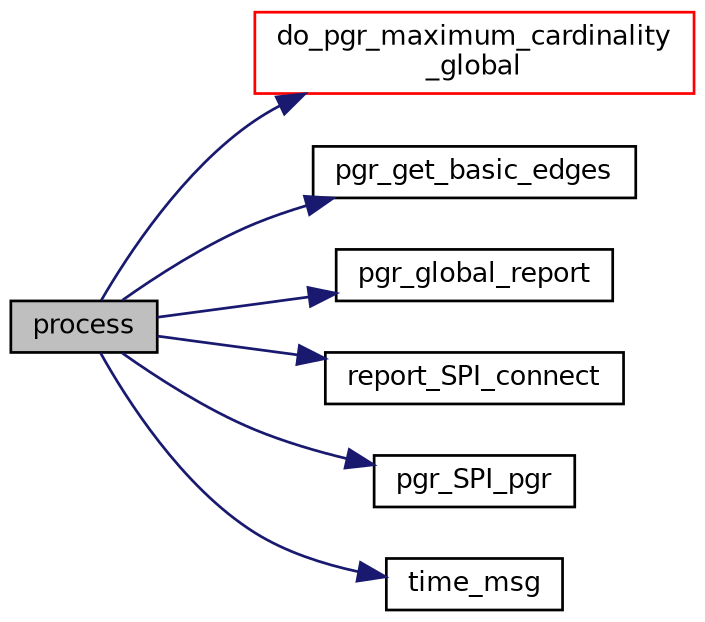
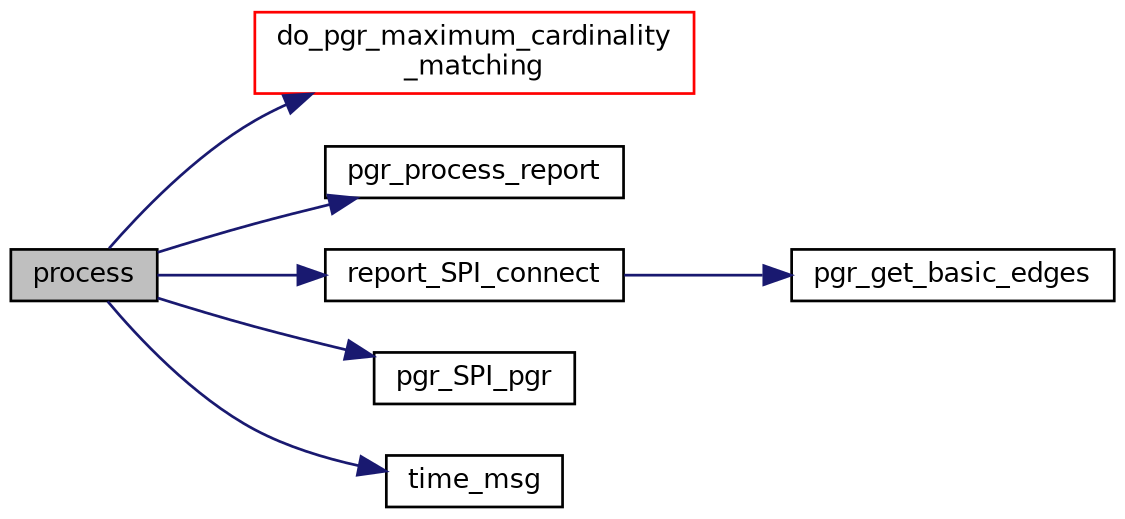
(474, 53) -> (474, 53)
(211, 245) -> (693, 275)
(474, 275) -> (474, 172)
